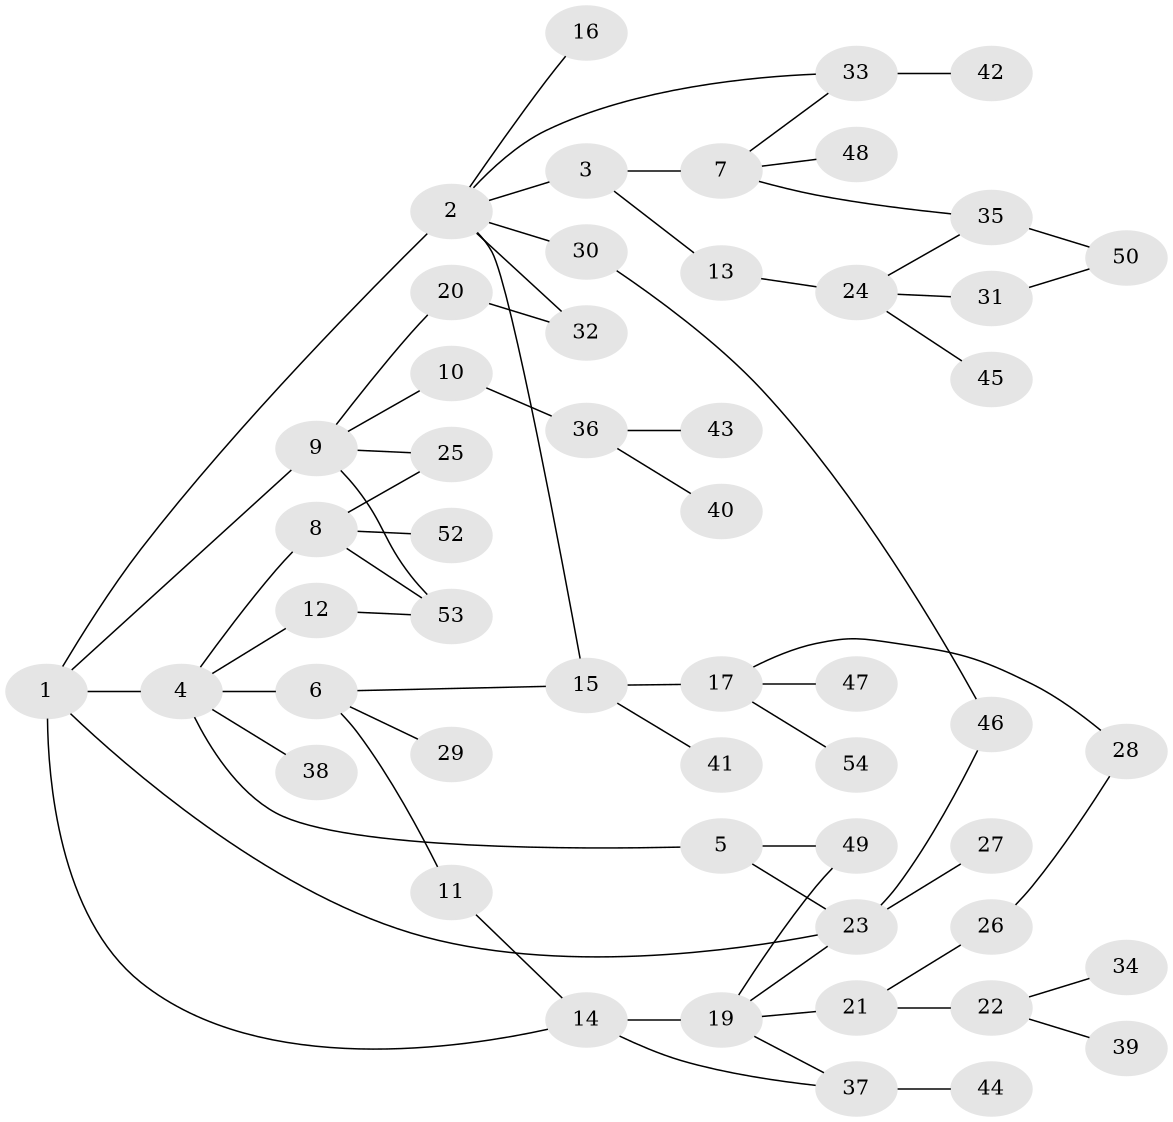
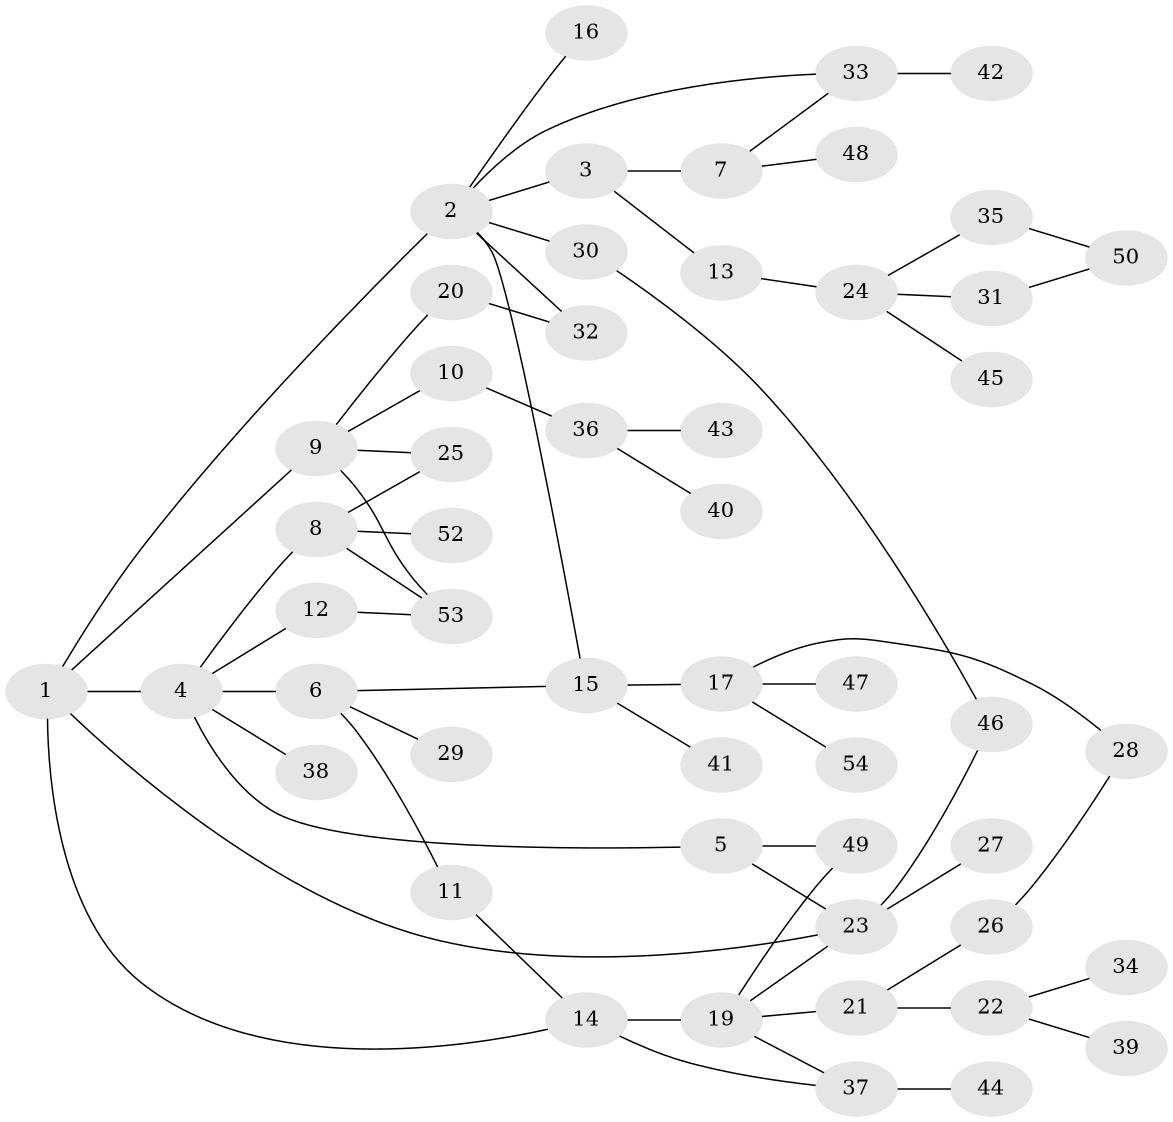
(854, 202) -> none
